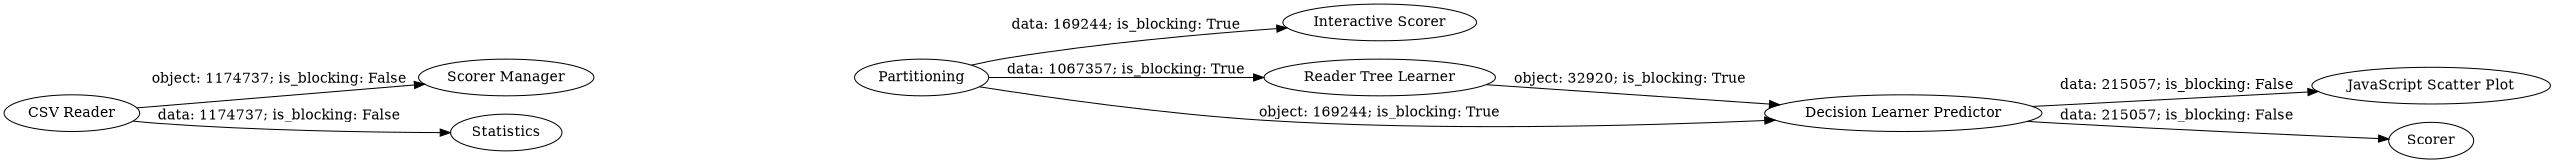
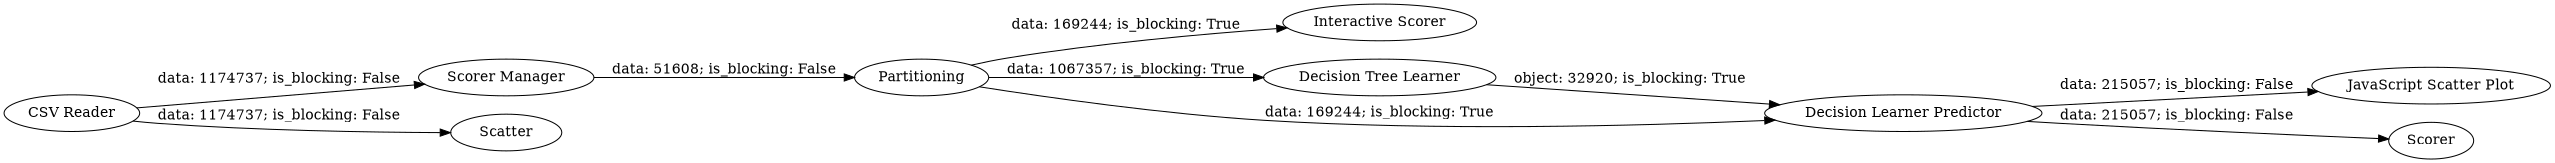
none -> (719, 77)
(1380, 77) -> (1380, 77)
(279, 79) -> (279, 79)
(1380, 113) -> (1380, 113)
(506, 133) -> (506, 133)
